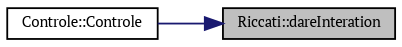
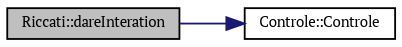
(181, 24) -> (203, 24)
